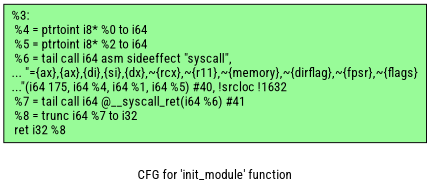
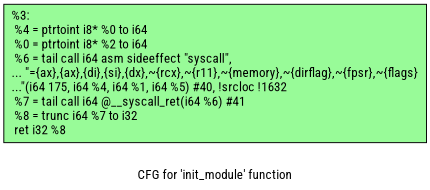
(80, 44) -> (80, 44)
